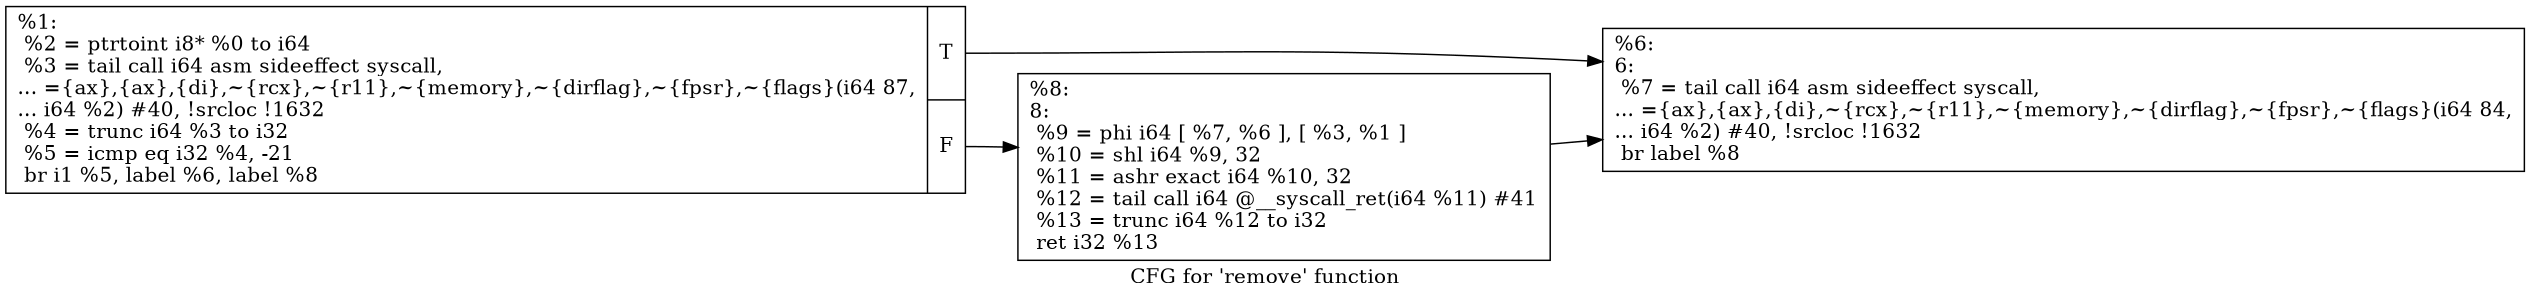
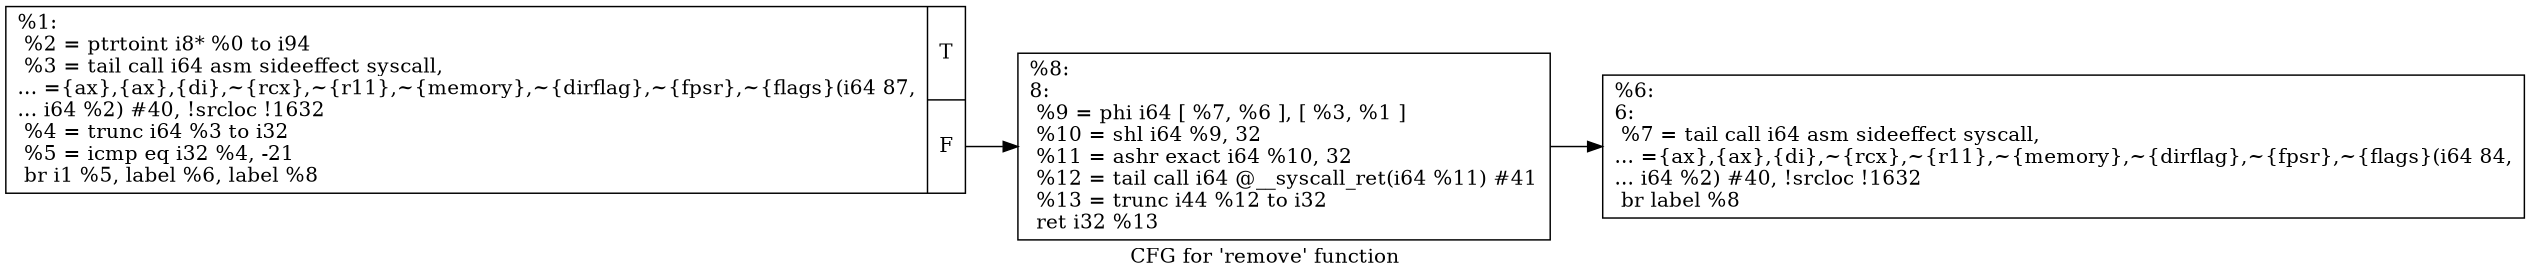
(165, 44) -> (165, 44)
(1277, 52) -> none
(1179, 221) -> (1179, 201)
